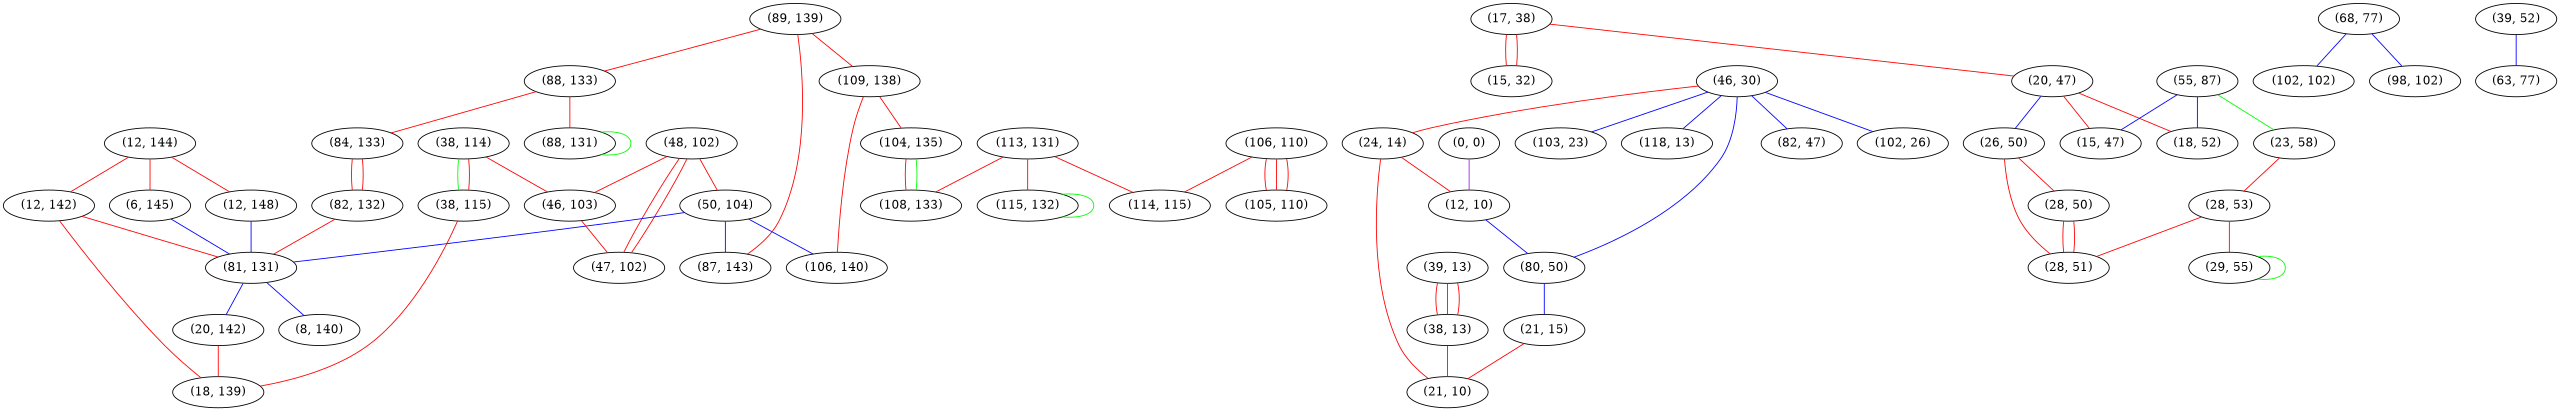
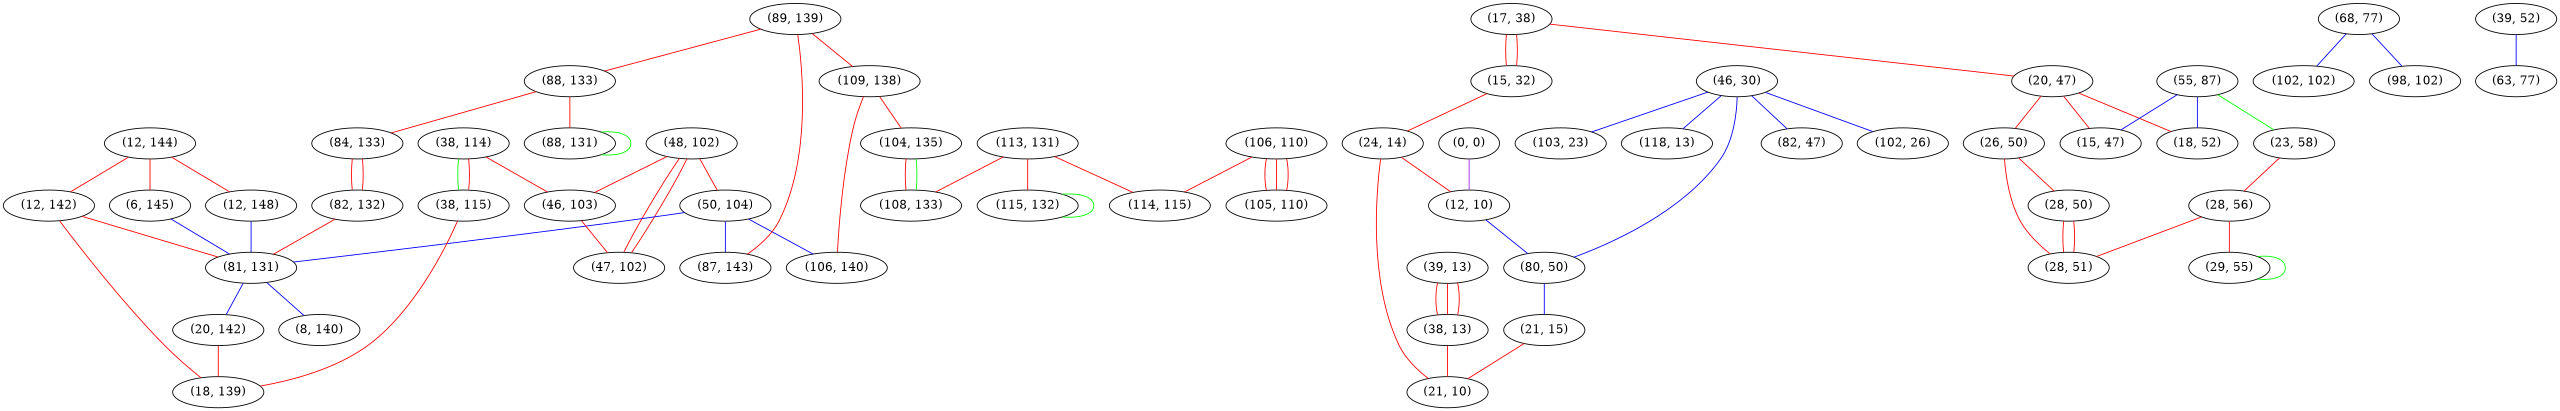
(1555, 105) -> (1447, 112)
(2028, 112) -> (2028, 112)
(2229, 206) -> (2229, 206)
